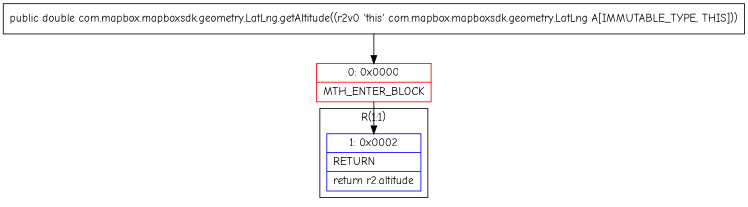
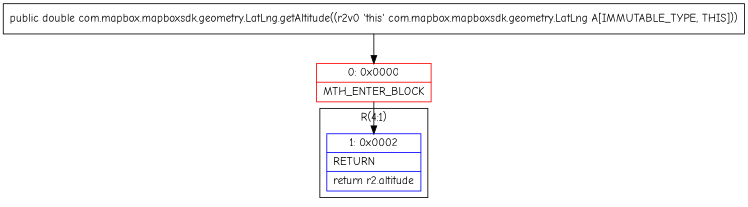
(374, 118) -> (374, 118)
